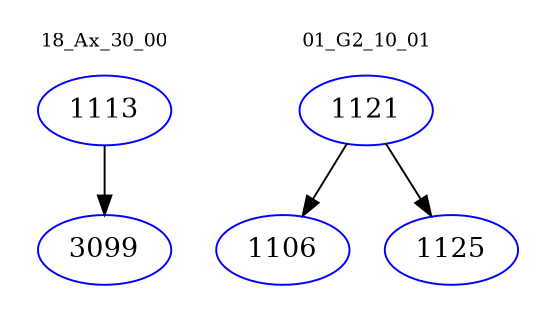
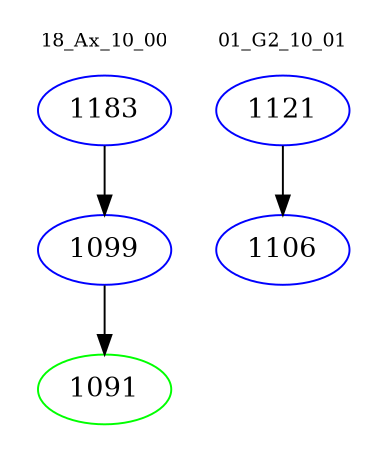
(105, 42) -> (105, 42)
(105, 110) -> (105, 110)
(105, 250) -> (105, 250)
(451, 250) -> none
none -> (105, 389)
